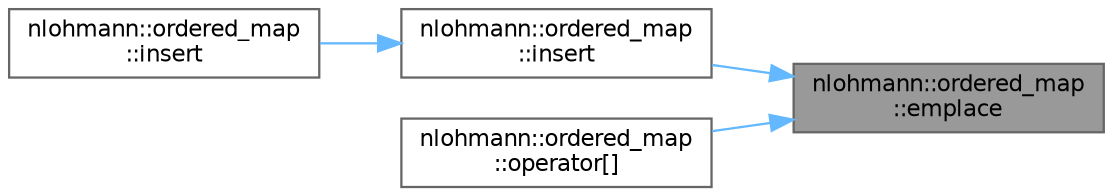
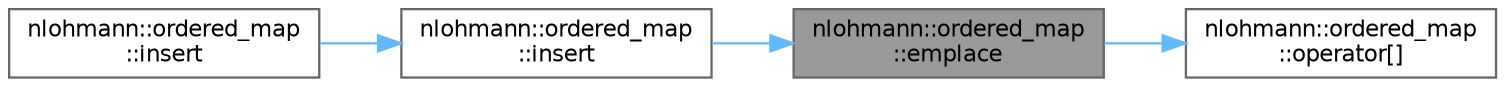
(741, 127) -> (1133, 43)
